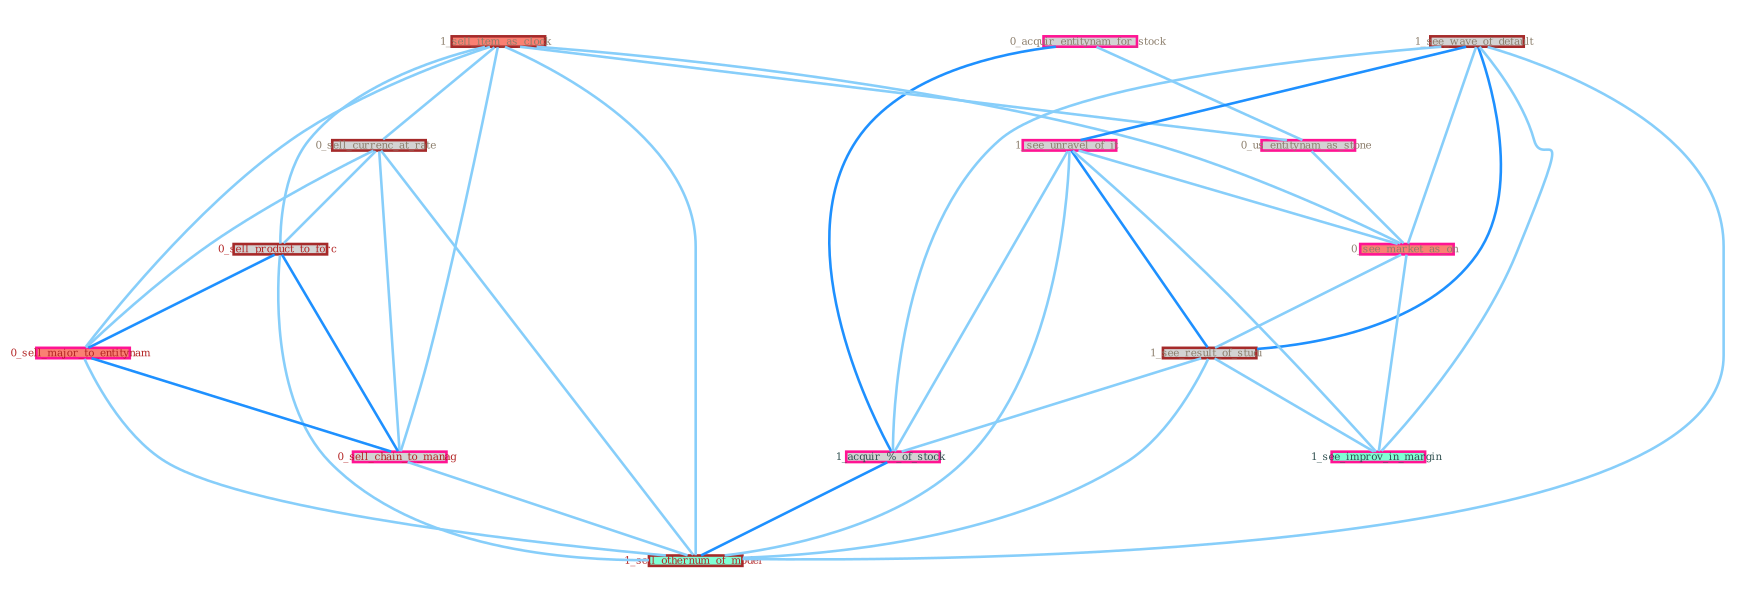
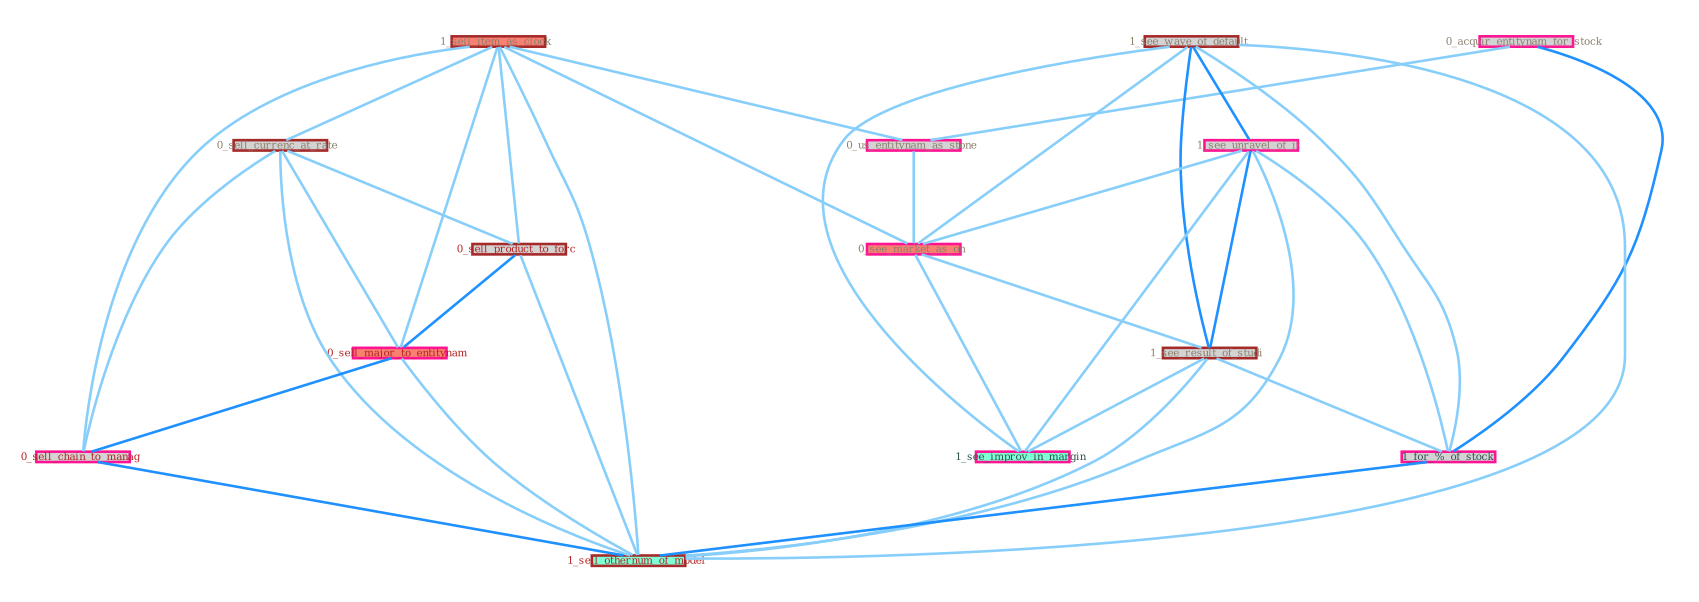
(340, 353) -> none
(893, 457) -> (1448, 457)
(548, 509) -> (361, 509)
